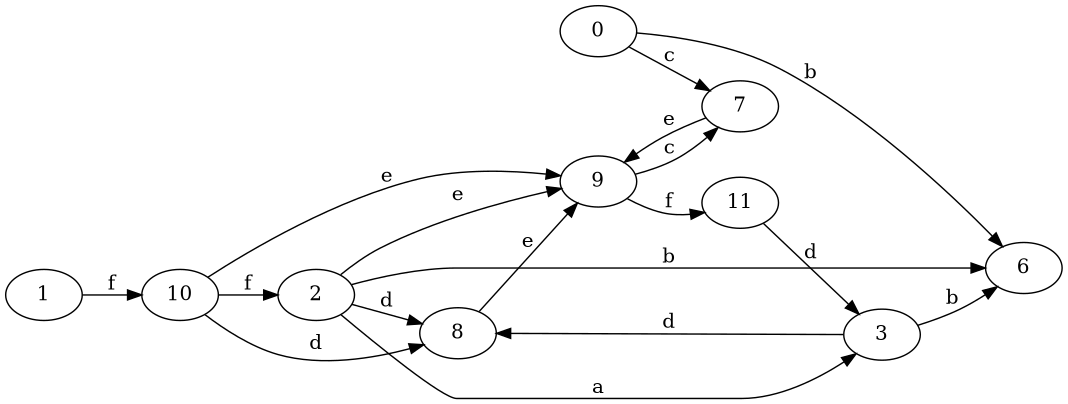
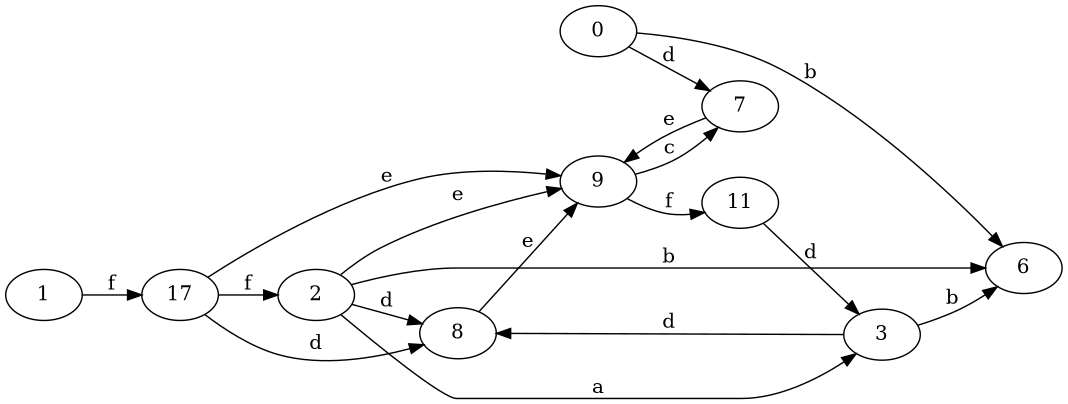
(669, 56) -> (669, 56)
(180, 295) -> (180, 295)
